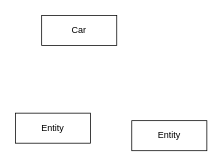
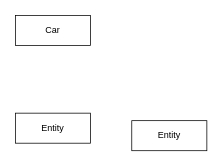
(79, 30) -> (53, 30)
